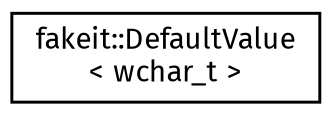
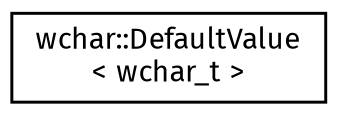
(166, 58) -> (169, 58)
